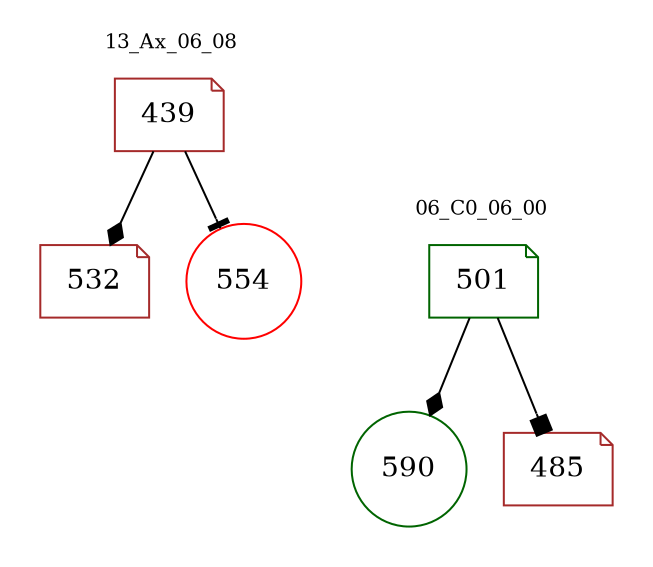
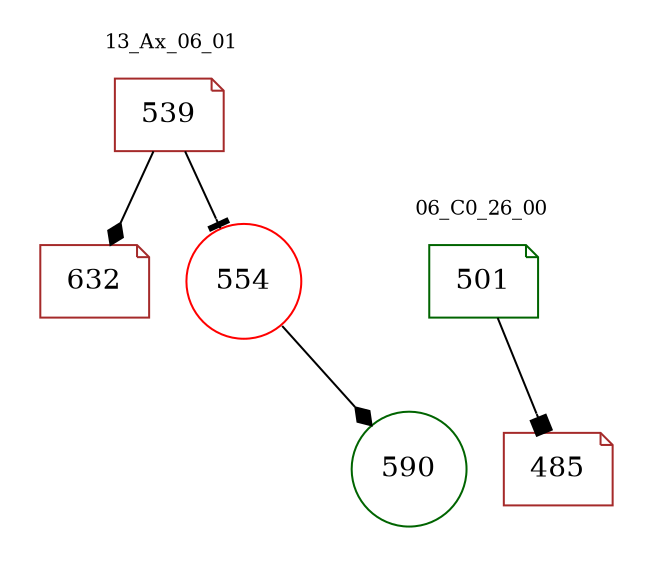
(171, 43) -> (171, 43)
(169, 115) -> (169, 115)
(482, 210) -> (482, 210)
(95, 281) -> (95, 281)
(455, 355) -> (320, 368)
